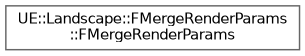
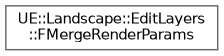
(153, 28) -> (112, 28)
